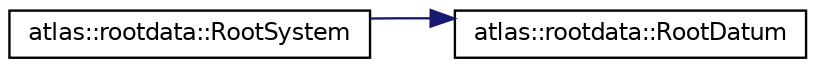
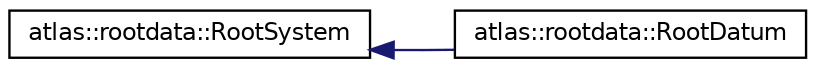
(400, 18) -> (424, 50)
